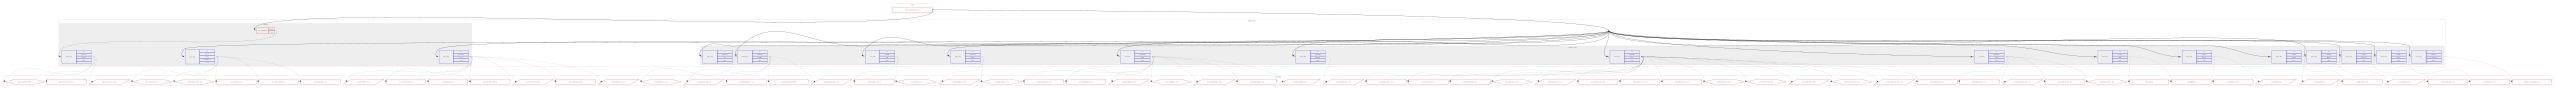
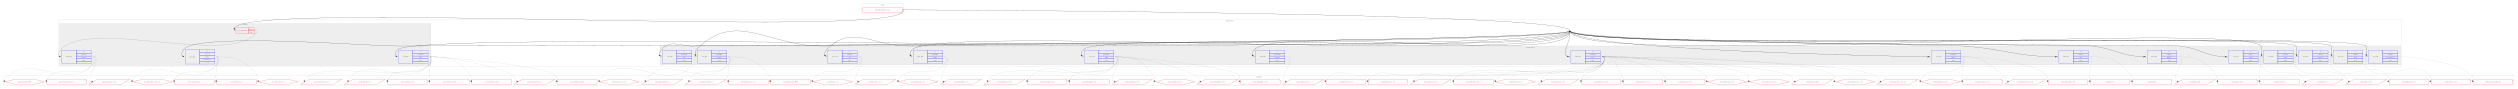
(236, 82) -> none
(874, 82) -> (875, 82)
(1428, 82) -> (1431, 82)
